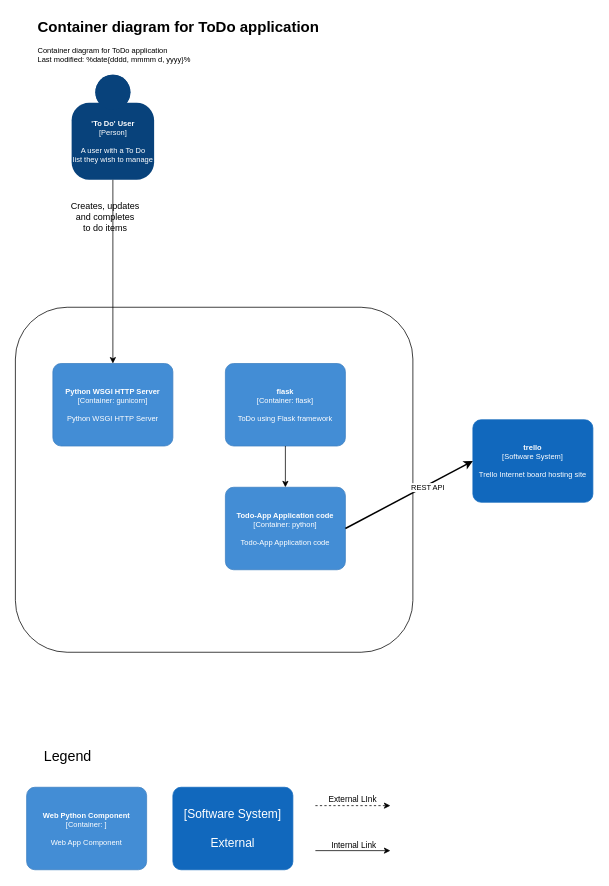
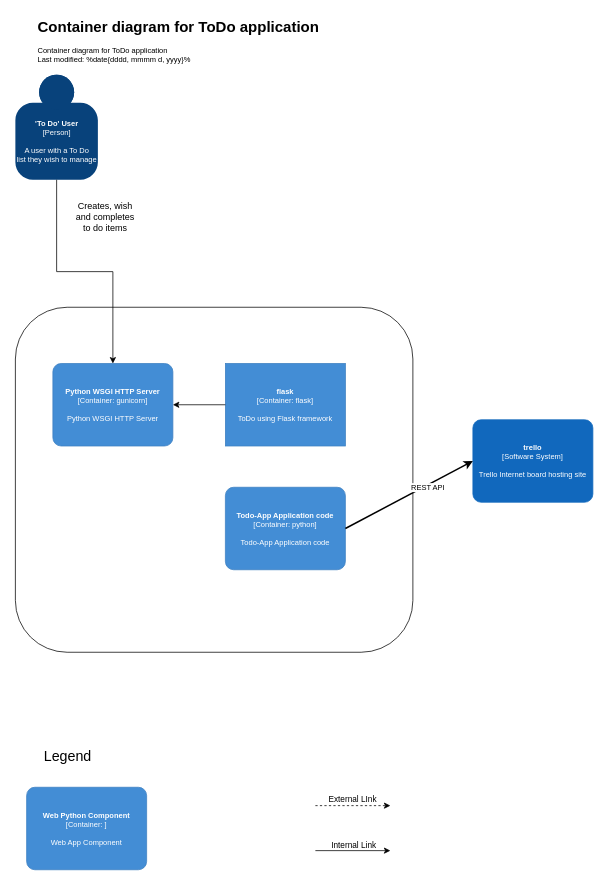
(113, 127) -> (57, 127)
(105, 217) -> (105, 217)
(285, 405) -> (285, 405)
(285, 464) -> (202, 405)
(233, 828) -> none
